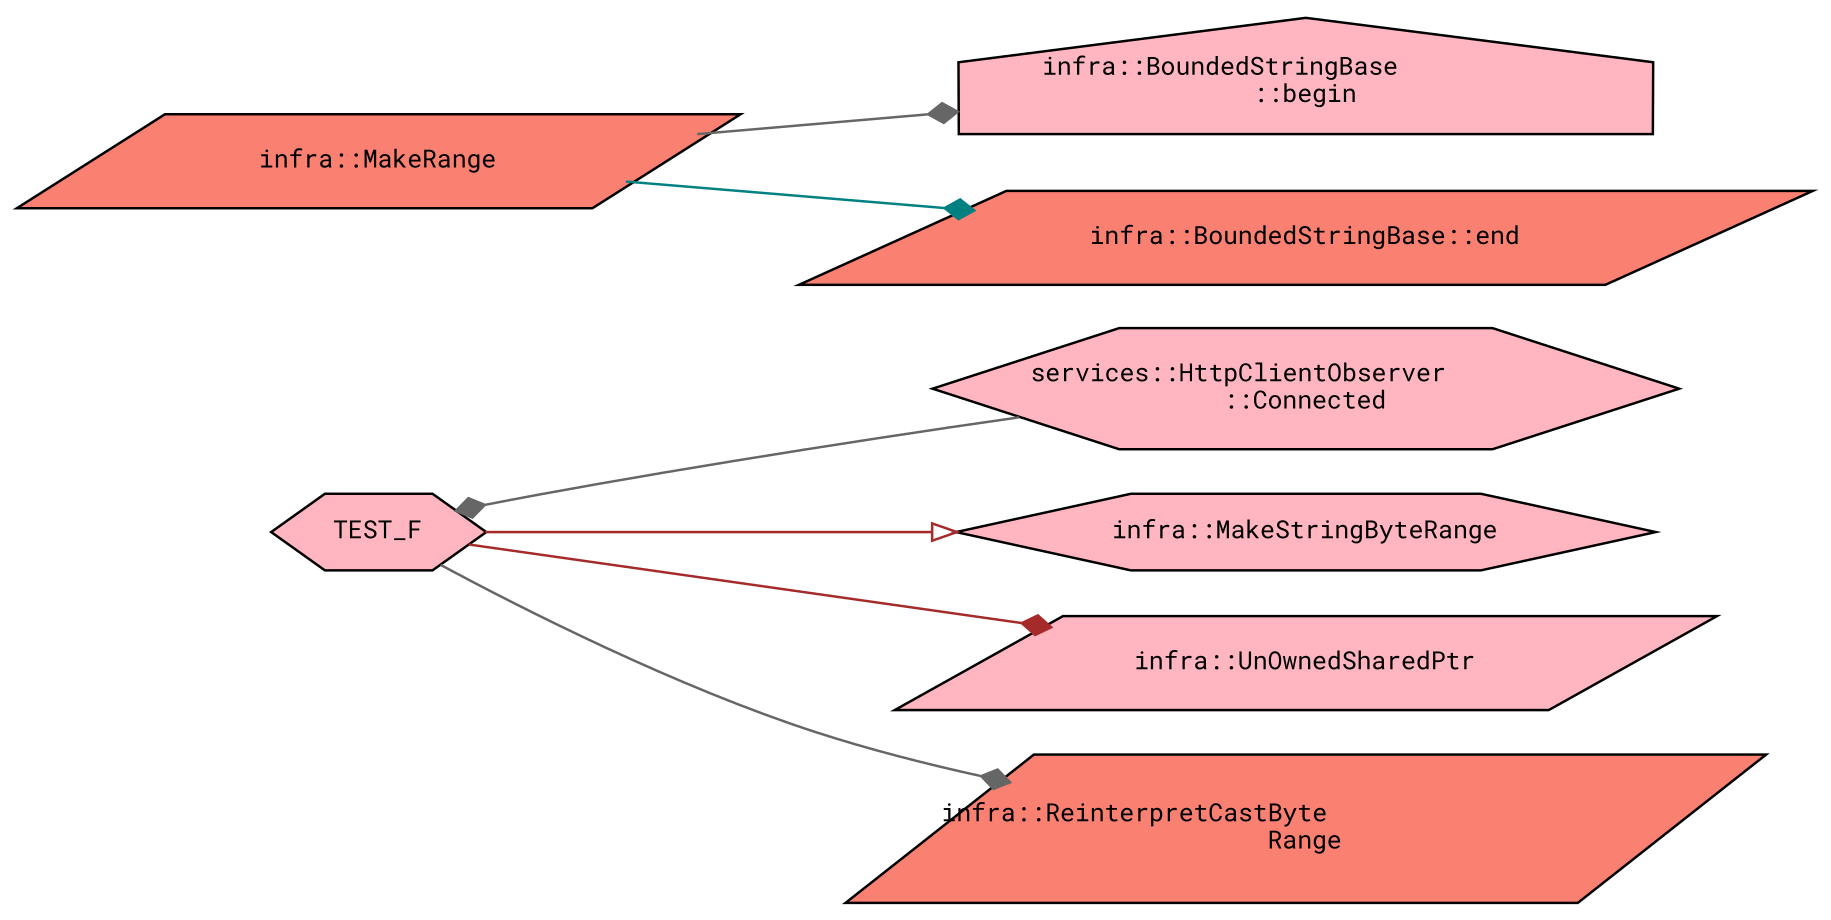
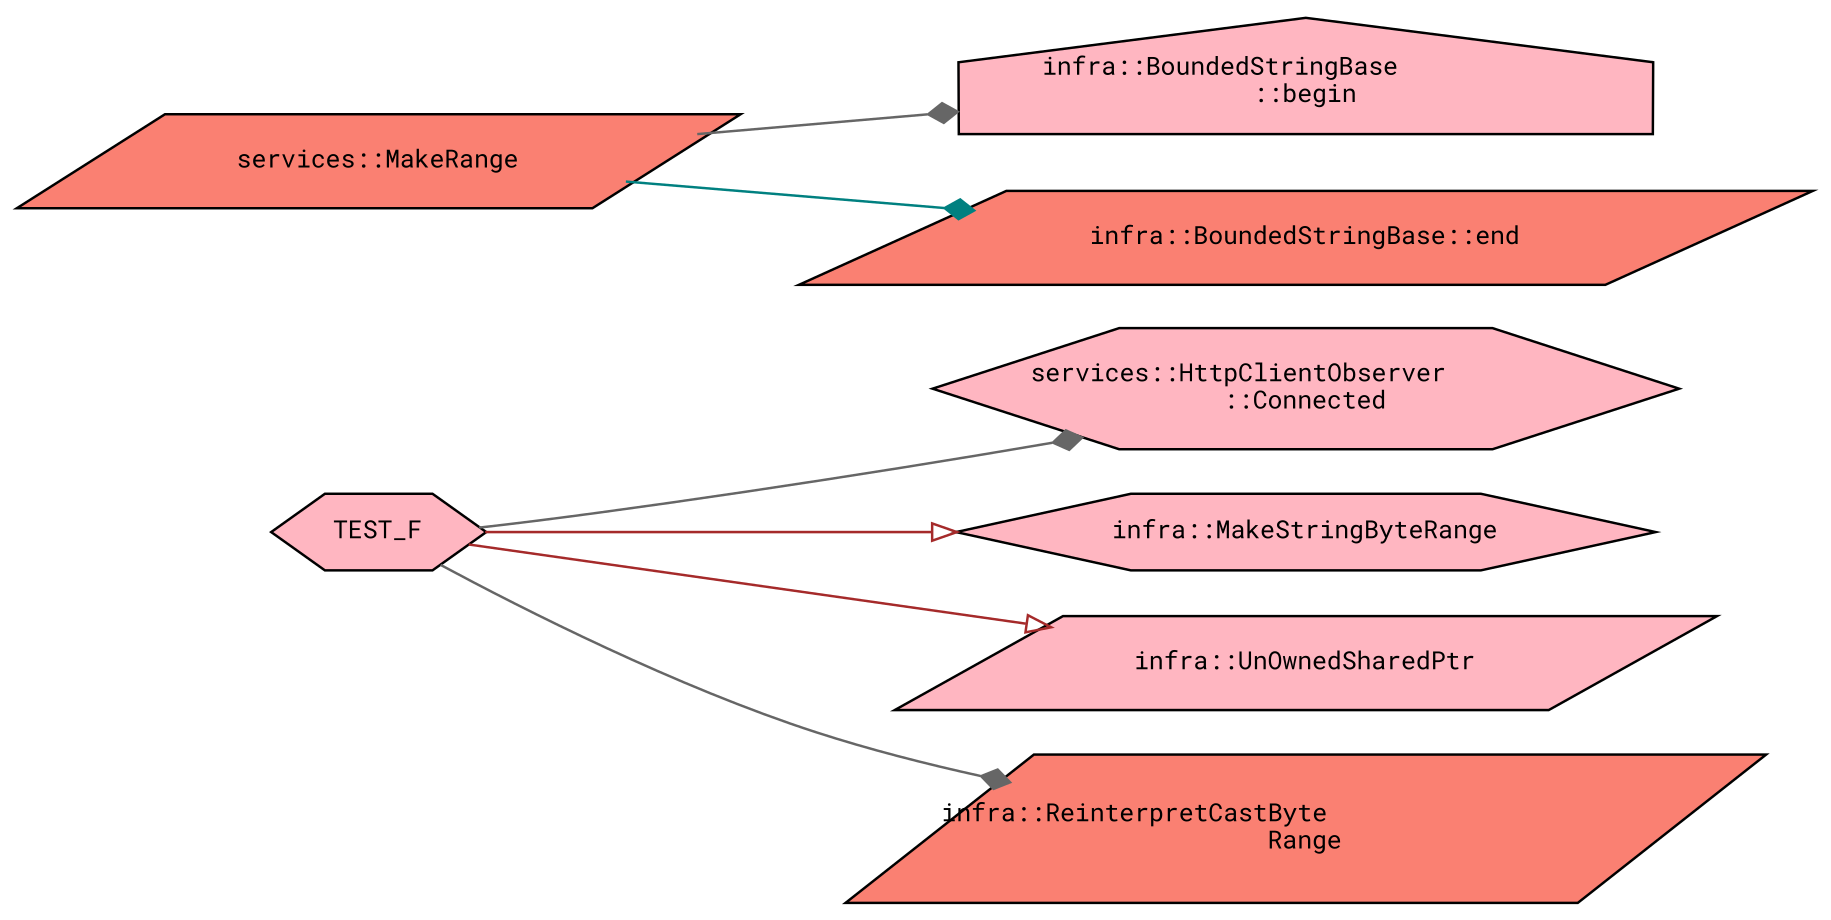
(379, 161) -> (379, 161)
(752, 458) -> (766, 489)
(747, 584) -> (747, 584)
